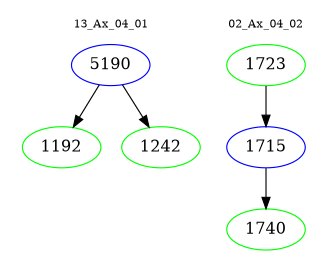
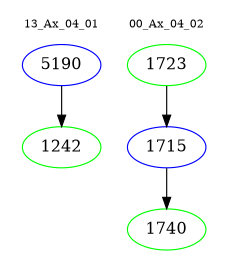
(266, 25) -> (167, 25)
(62, 147) -> none
